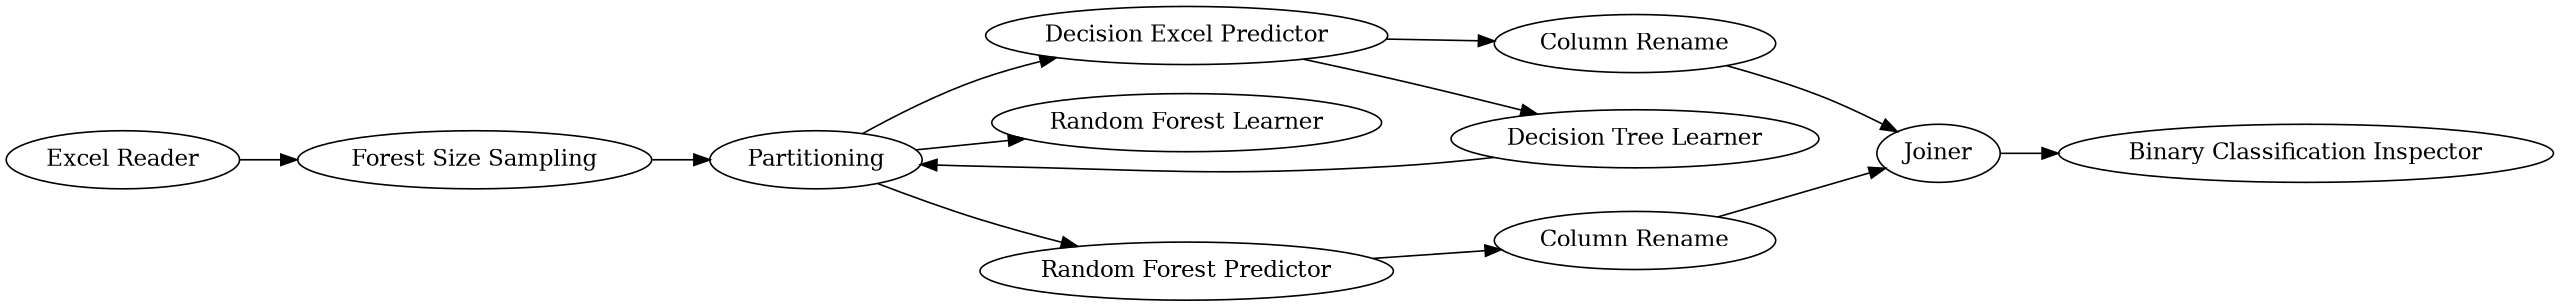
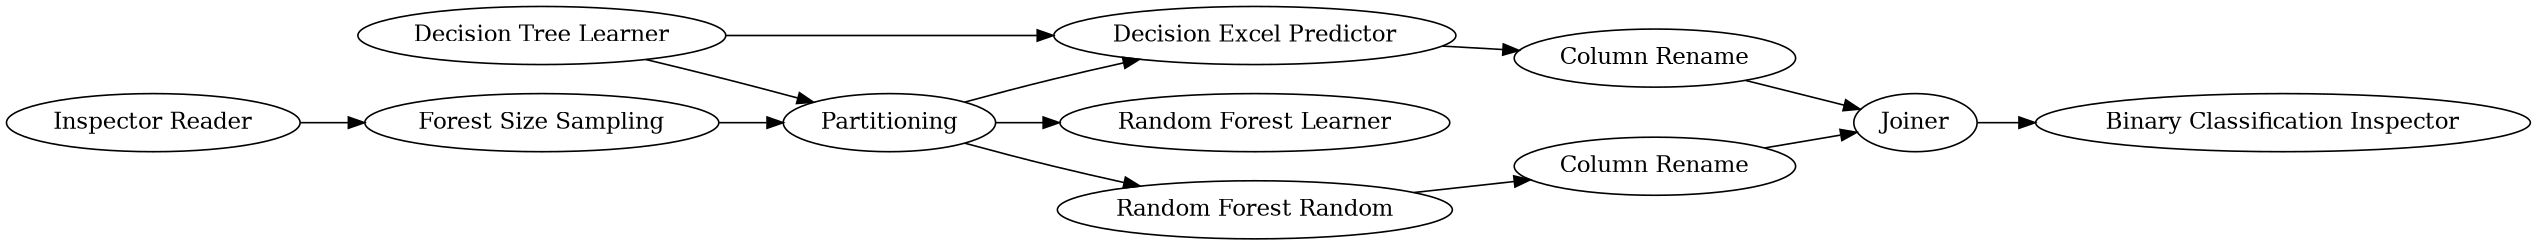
(1413, 84) -> (881, 36)
(123, 160) -> (153, 123)
(1187, 271) -> (1255, 210)
